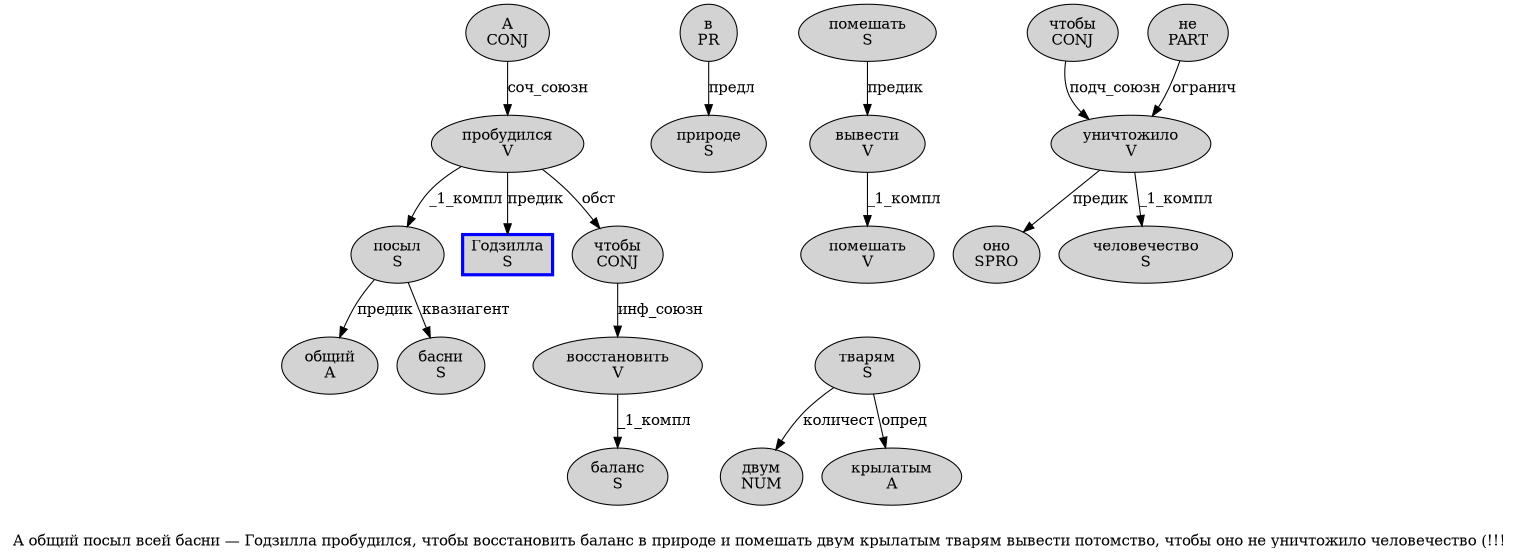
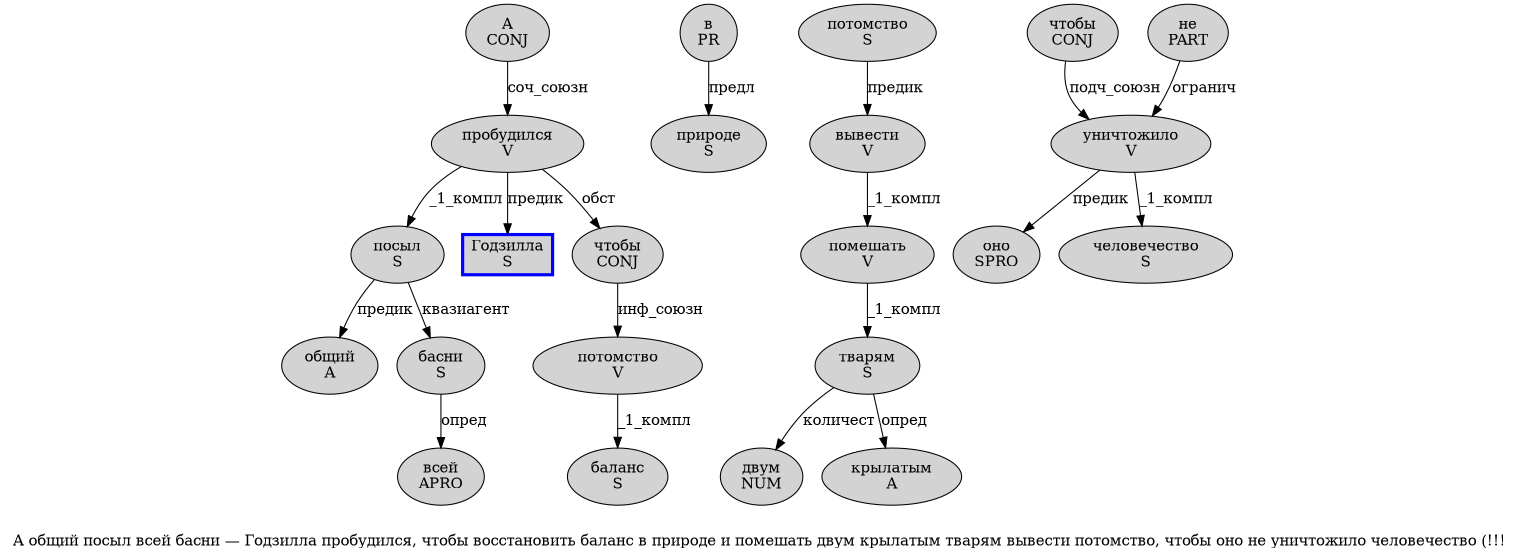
(867, 33) -> (867, 33)
none -> (867, 305)
(618, 366) -> (618, 366)
none -> (441, 477)
